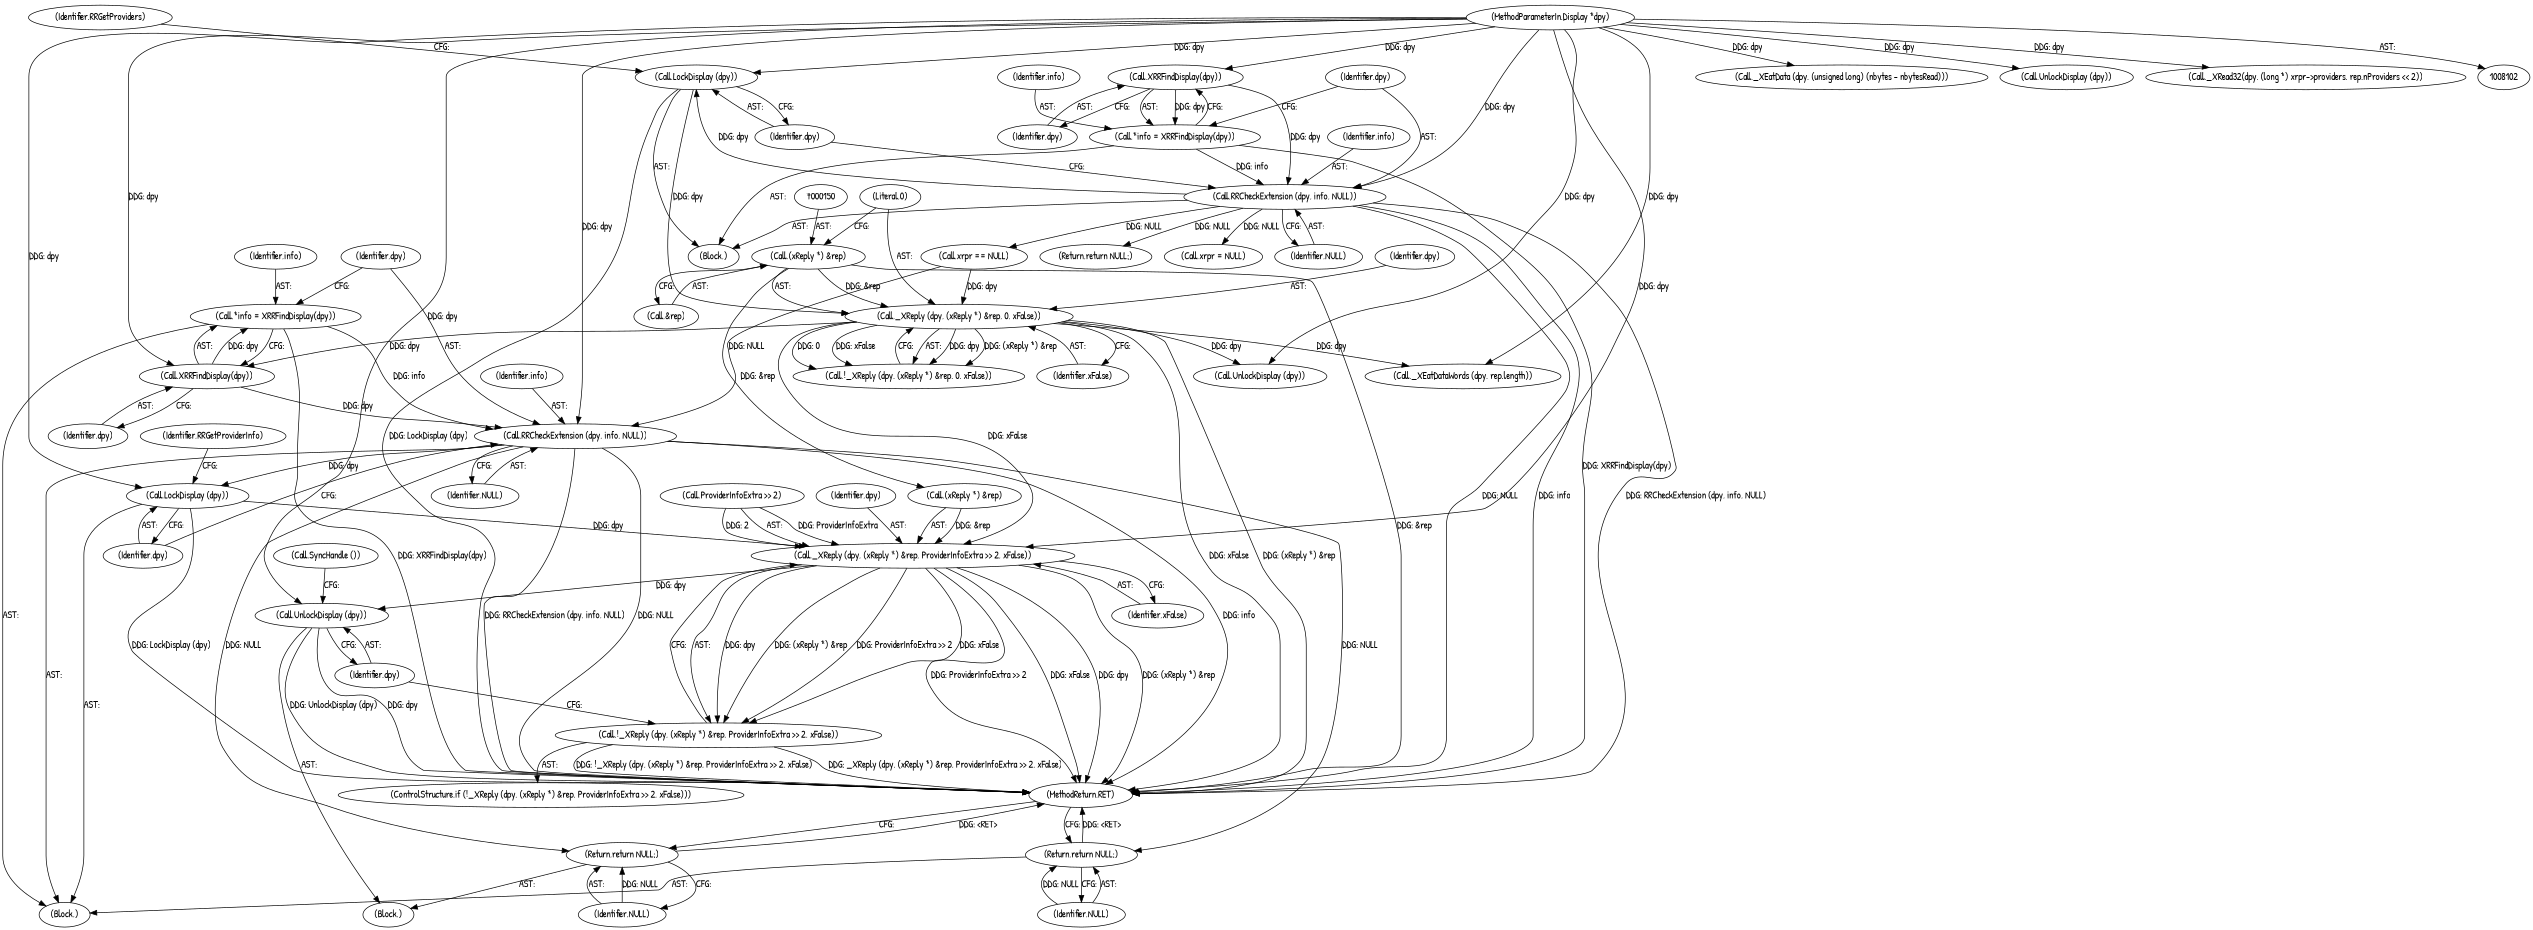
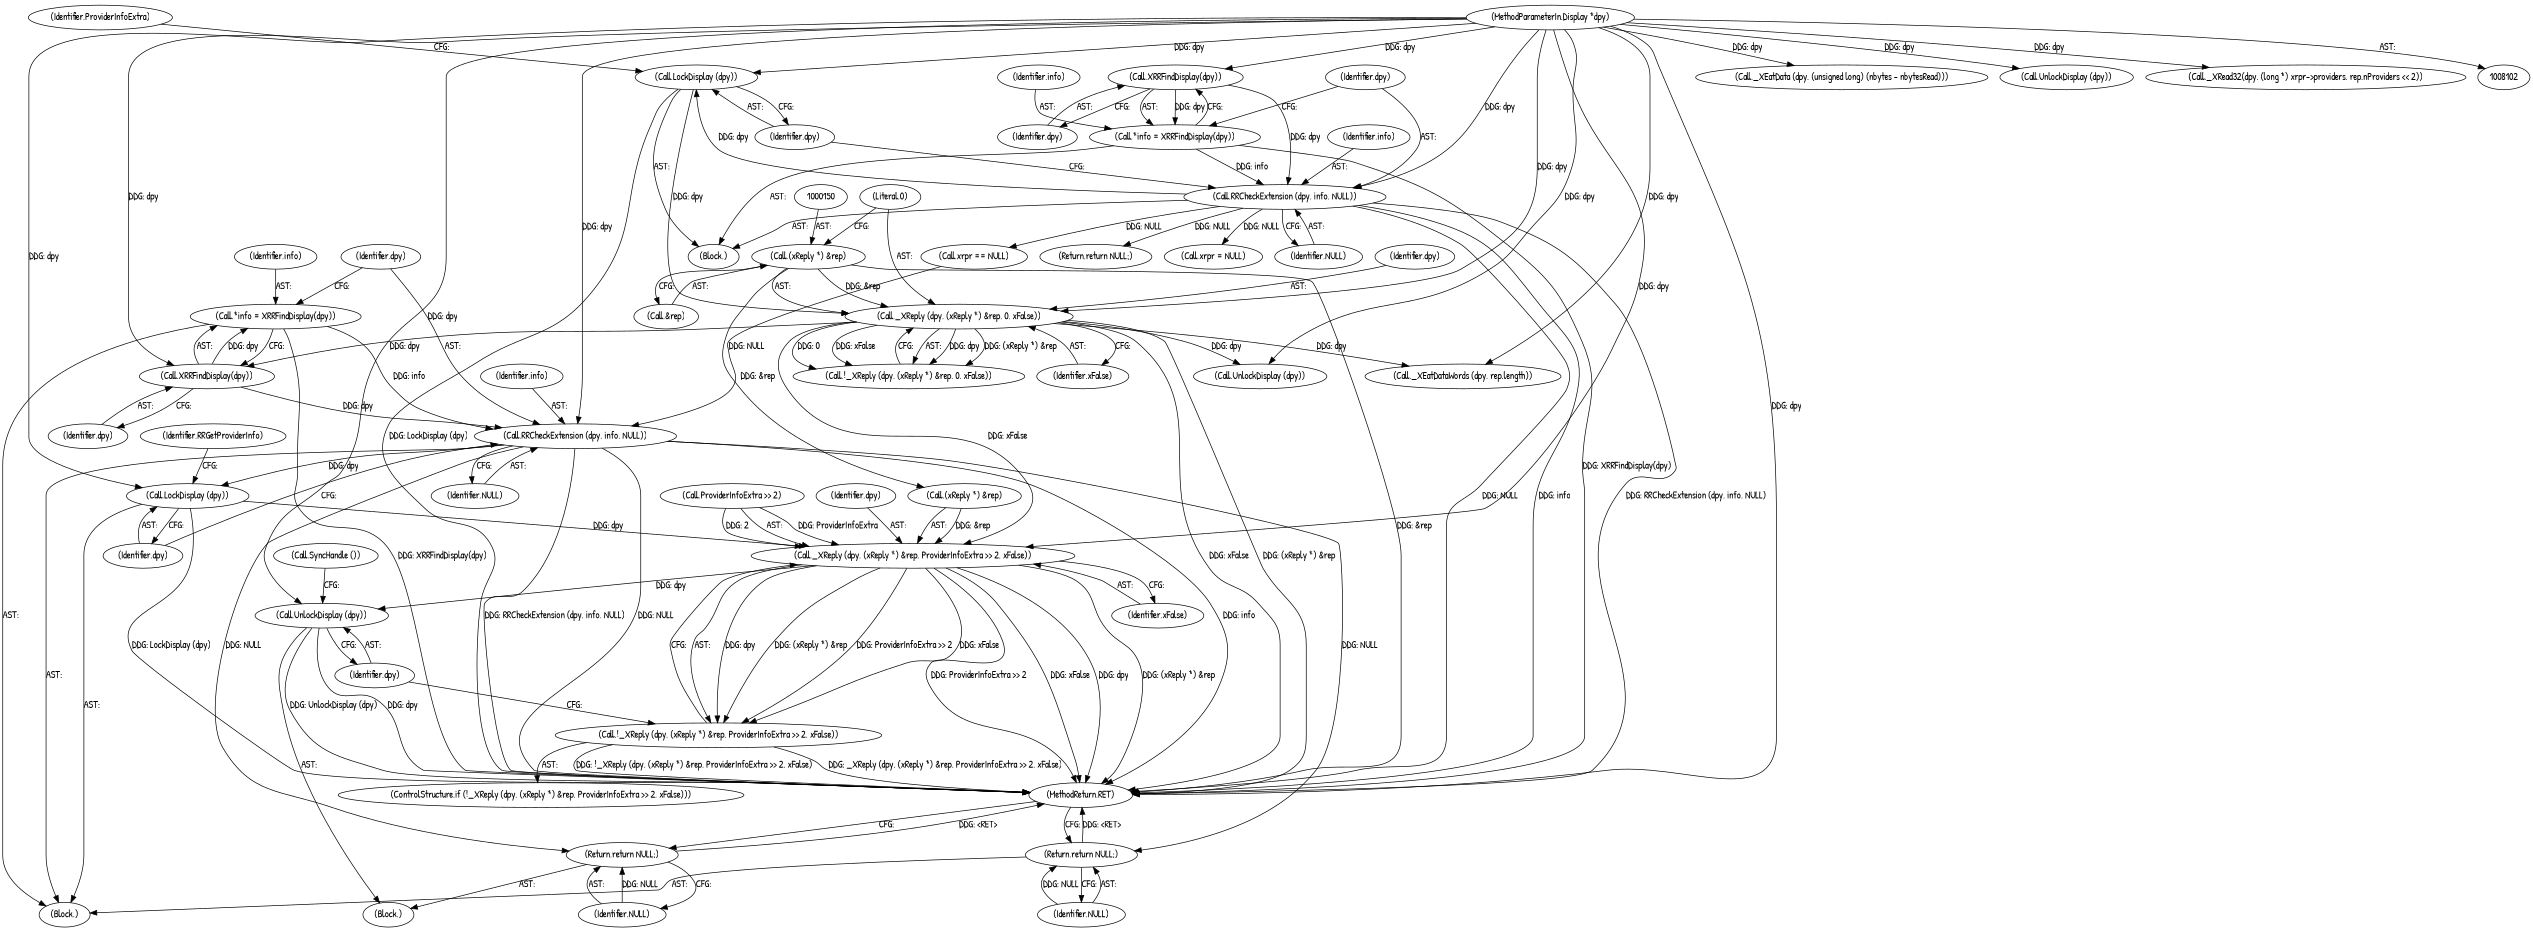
(100, 18) -> (100, 18)
(821, 197) -> (821, 197)
(968, 283) -> (1402, 283)
none -> (1776, 690)
